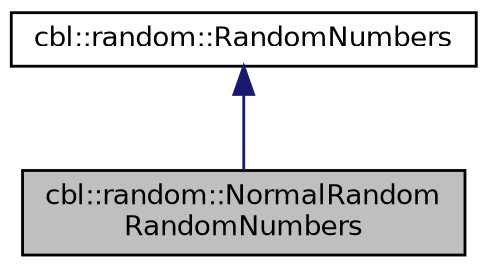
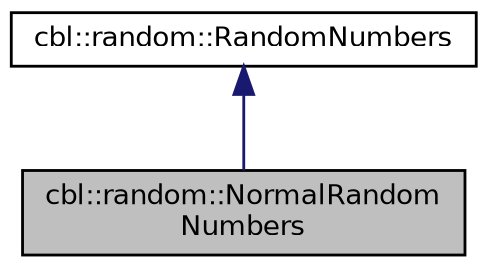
(244, 213) -> (244, 213)
